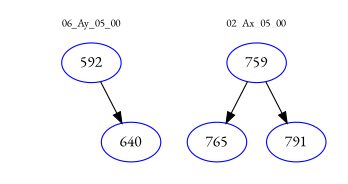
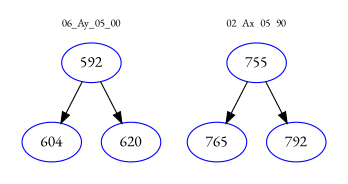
(257, 24) -> (257, 24)
(257, 63) -> (257, 63)
none -> (52, 142)
(131, 142) -> (131, 142)
(296, 142) -> (296, 142)
